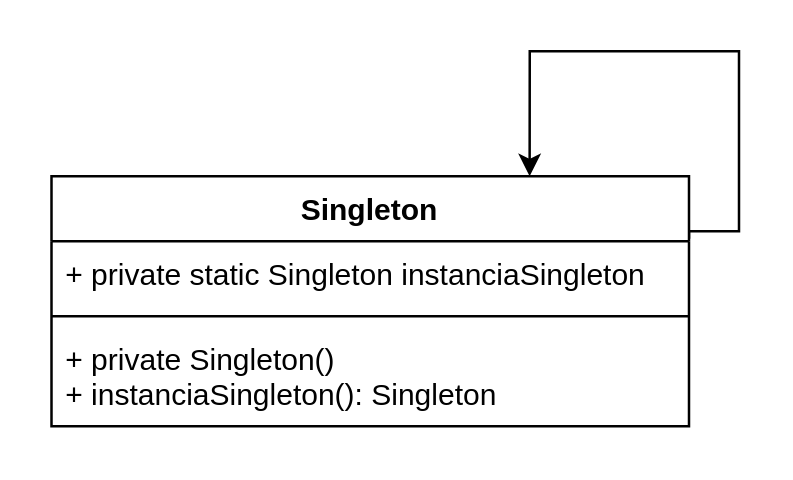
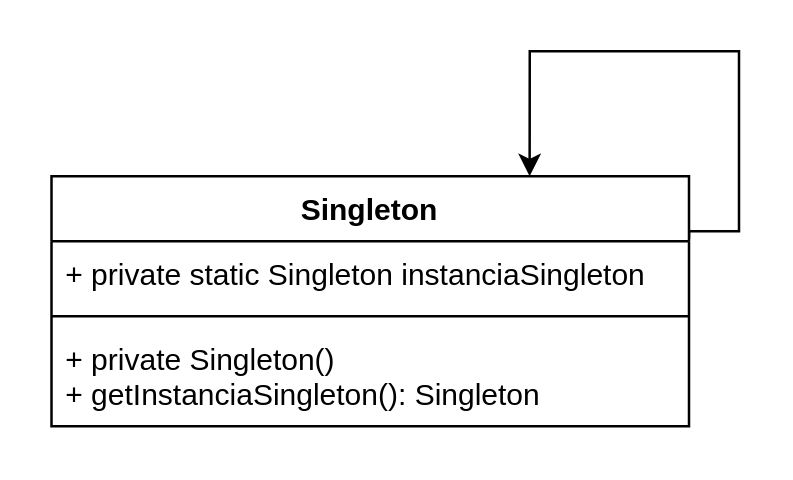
(222, 360) -> (222, 360)
